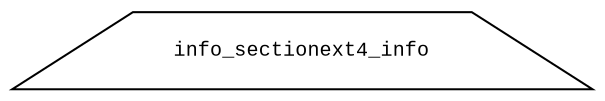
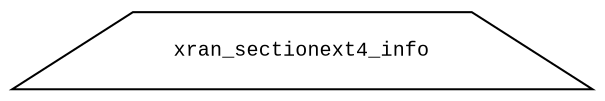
(302, 51) -> (302, 51)
